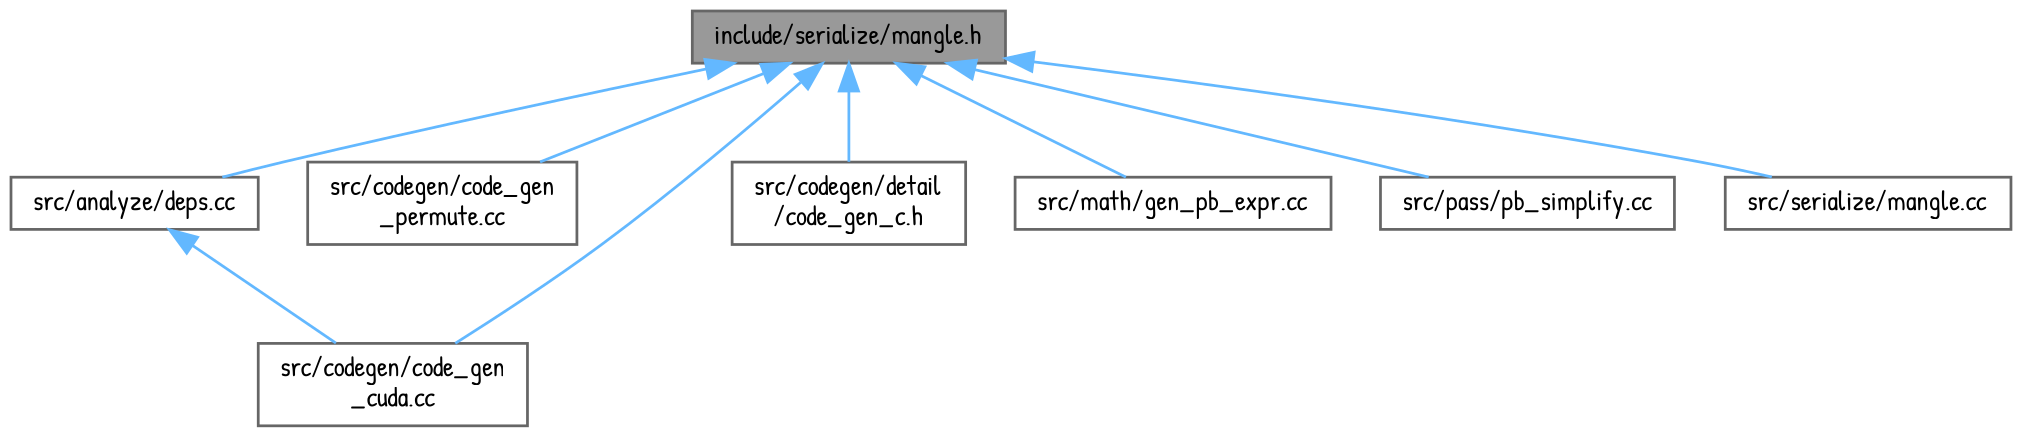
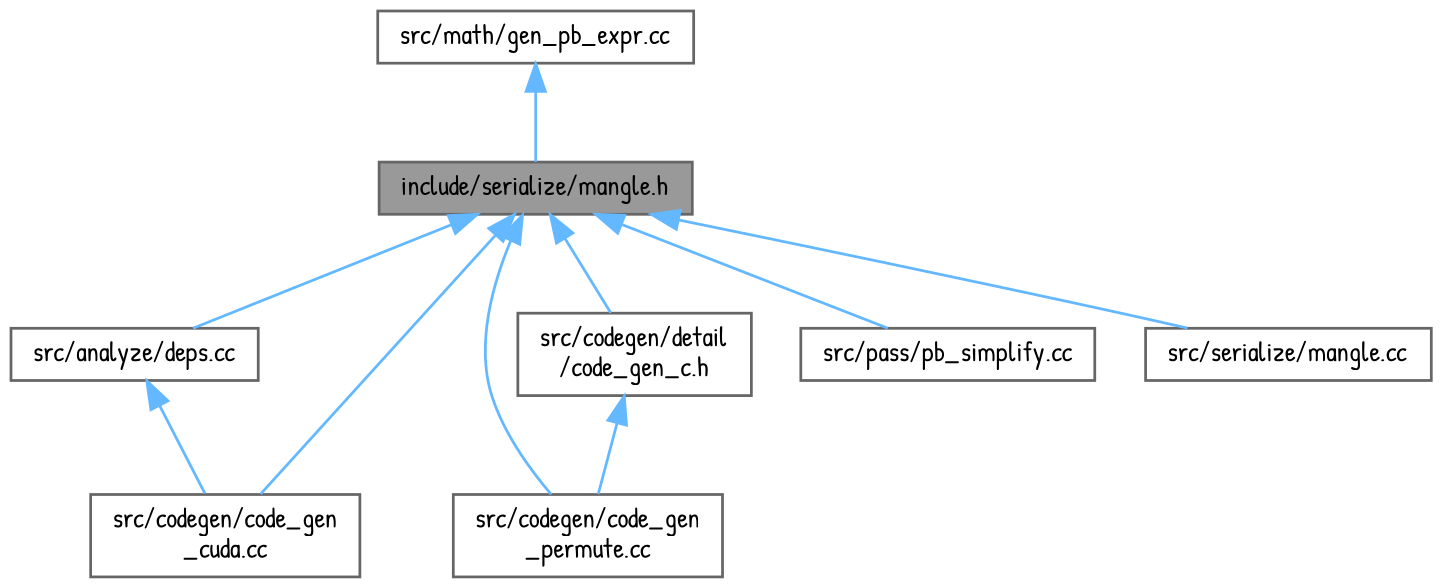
(1023, 126) -> (536, 127)
none -> (608, 458)
